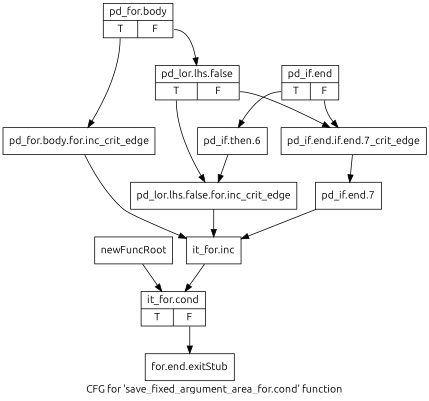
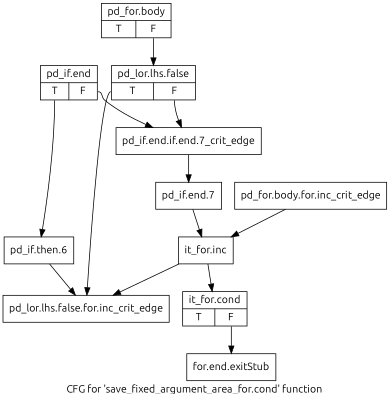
(111, 81) -> none
(214, 219) -> (150, 278)
(134, 250) -> none
